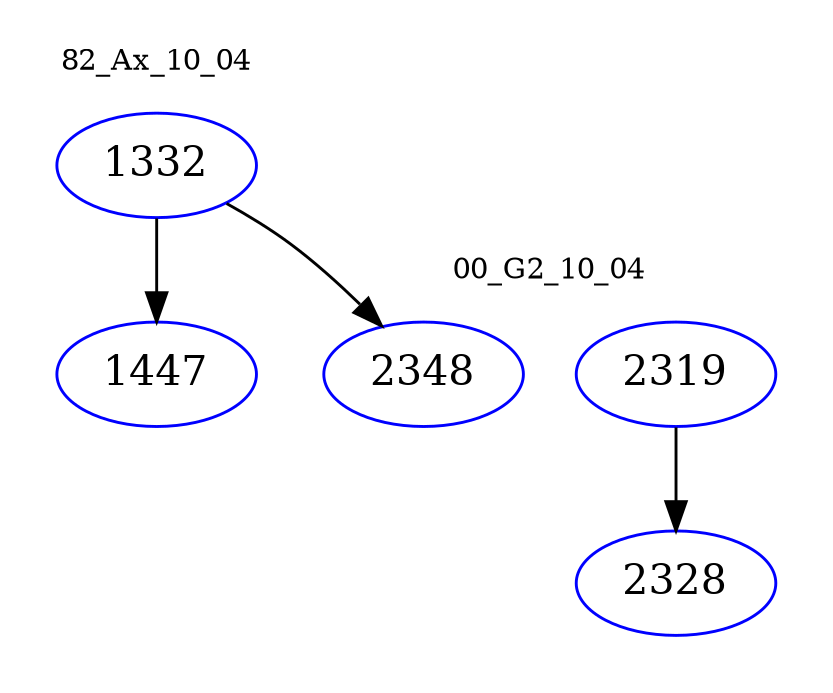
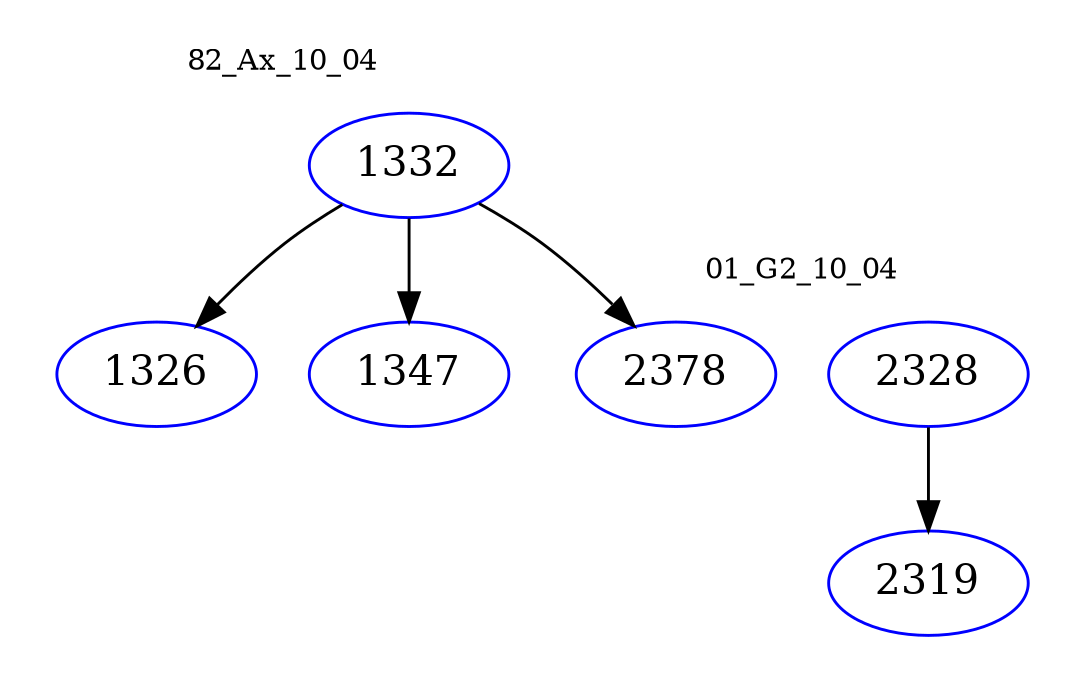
(550, 271) -> (802, 271)
none -> (157, 374)
(157, 374) -> (409, 374)
(424, 374) -> (676, 374)
(676, 464) -> (928, 464)
